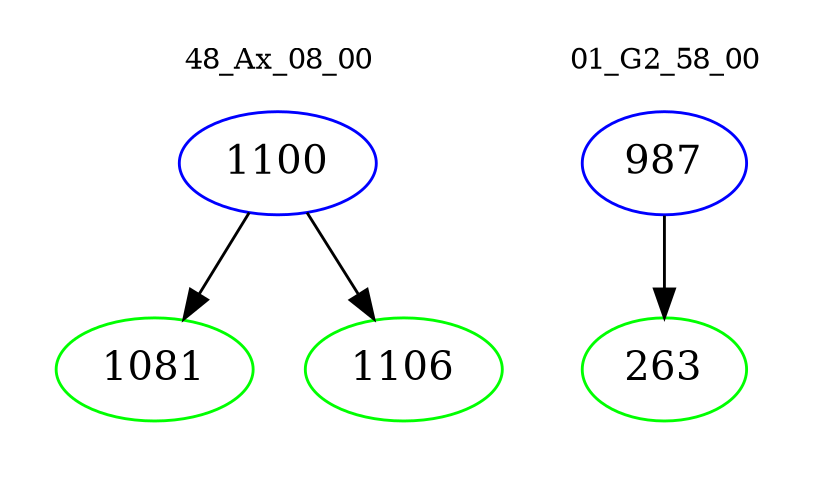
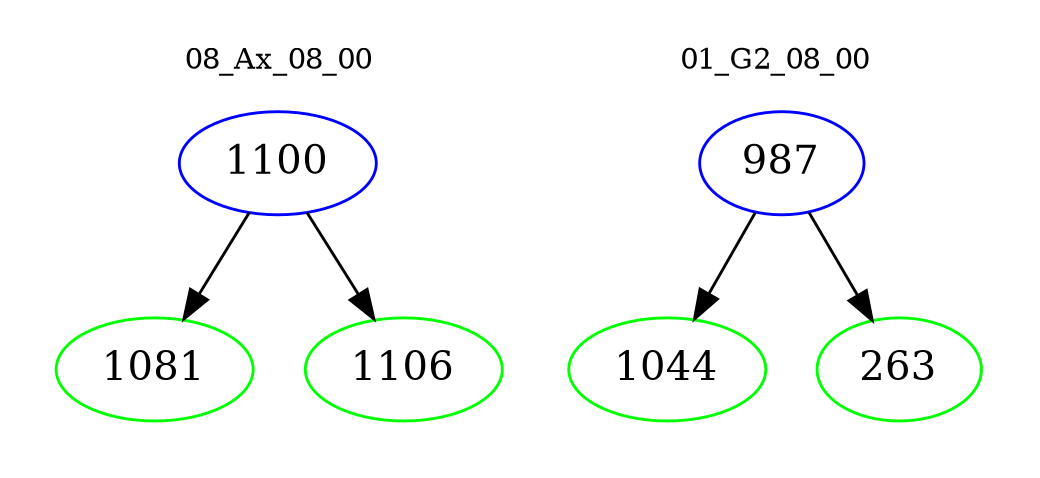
(279, 62) -> (279, 62)
(666, 62) -> (776, 62)
none -> (667, 369)
